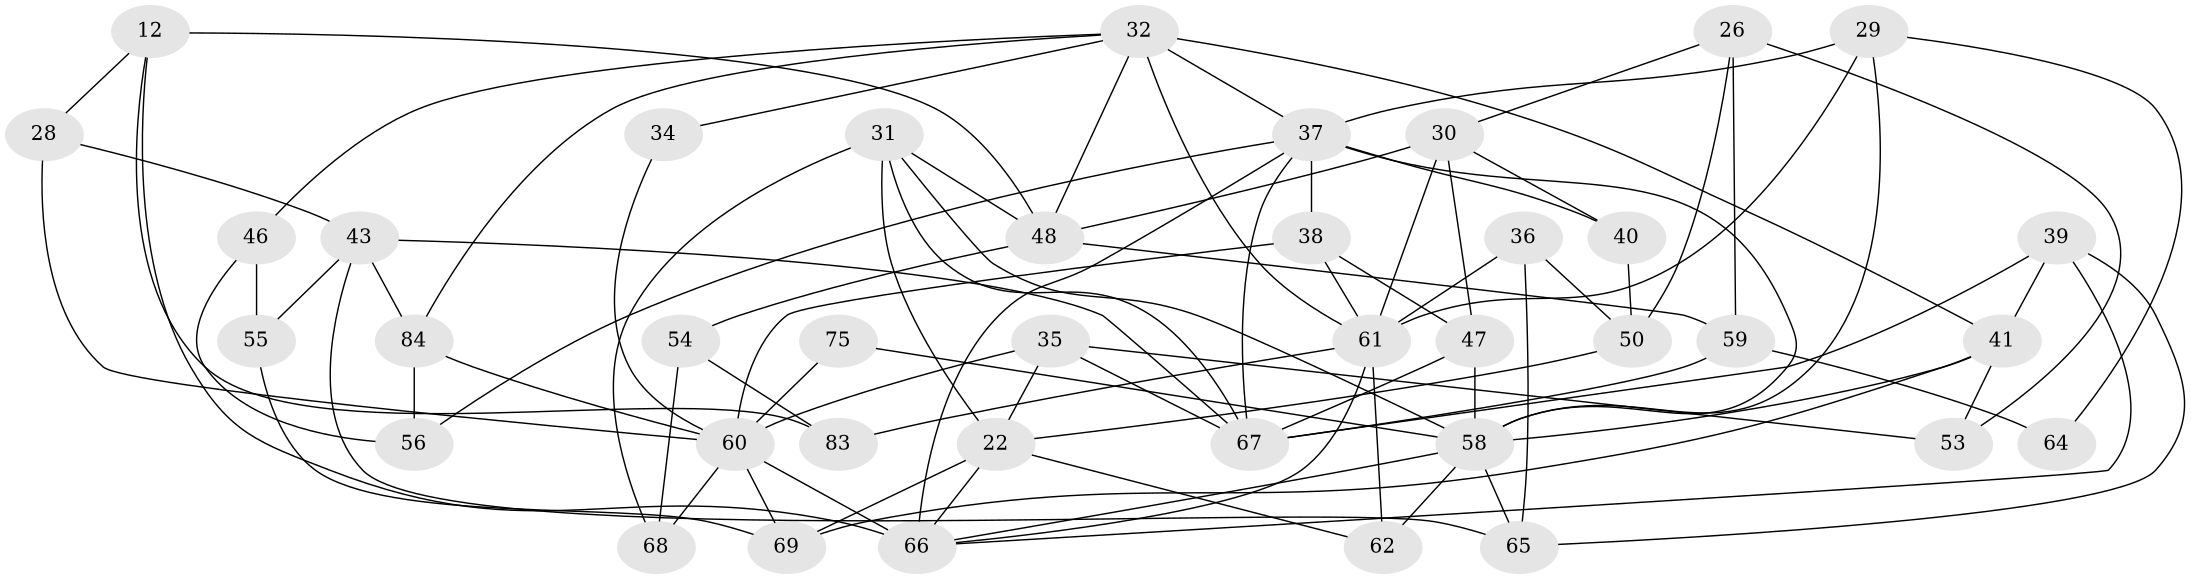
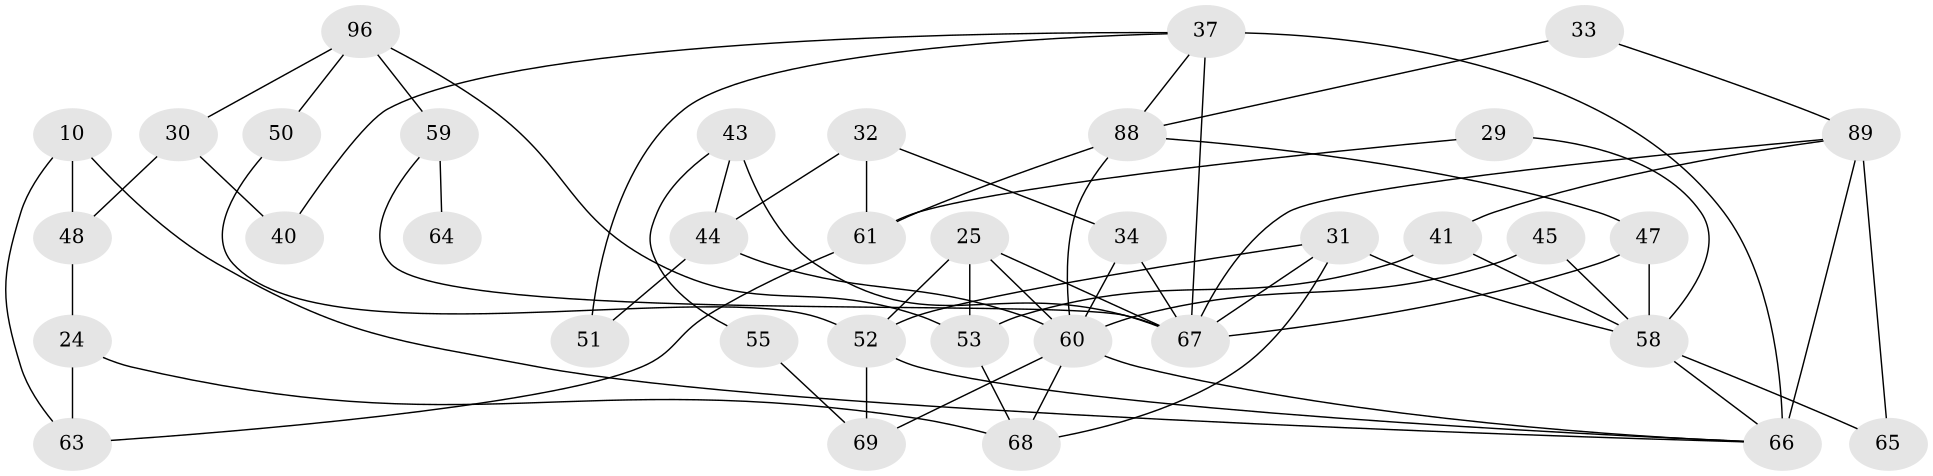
(150, 32) -> (72, 135)
none -> (1585, 32)
(1733, 32) -> (361, 32)
(1627, 80) -> none
(1225, 83) -> none
(44, 135) -> none
(1092, 135) -> none
(1589, 141) -> none
(2175, 146) -> none
(965, 186) -> none
(257, 238) -> none
(1312, 238) -> (1127, 135)
(1408, 238) -> none
(1460, 238) -> none
(1524, 238) -> none
(2057, 238) -> (1861, 135)
(1751, 255) -> none
(1411, 282) -> none
none -> (1155, 283)
(1630, 296) -> none
(414, 341) -> (709, 238)
(681, 341) -> (72, 341)
(838, 341) -> (1546, 238)
(1051, 341) -> (970, 238)
none -> (996, 393)
(414, 444) -> (590, 341)
(838, 444) -> (72, 444)
(996, 444) -> (867, 341)
(1402, 486) -> none
(1192, 508) -> none
(746, 519) -> none
(1383, 548) -> none
